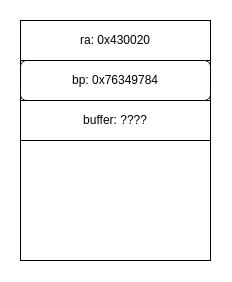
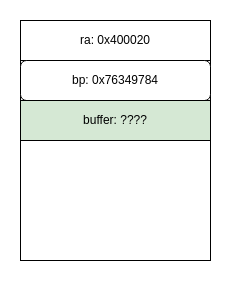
(116, 41) -> (116, 41)
(116, 121) -> (116, 121)
